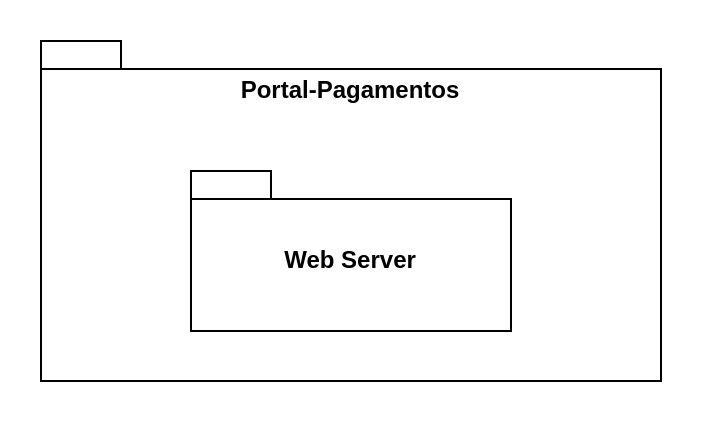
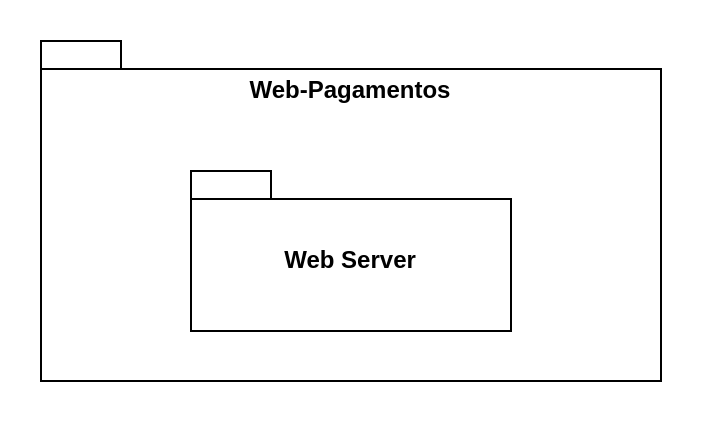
(351, 91) -> (351, 91)
